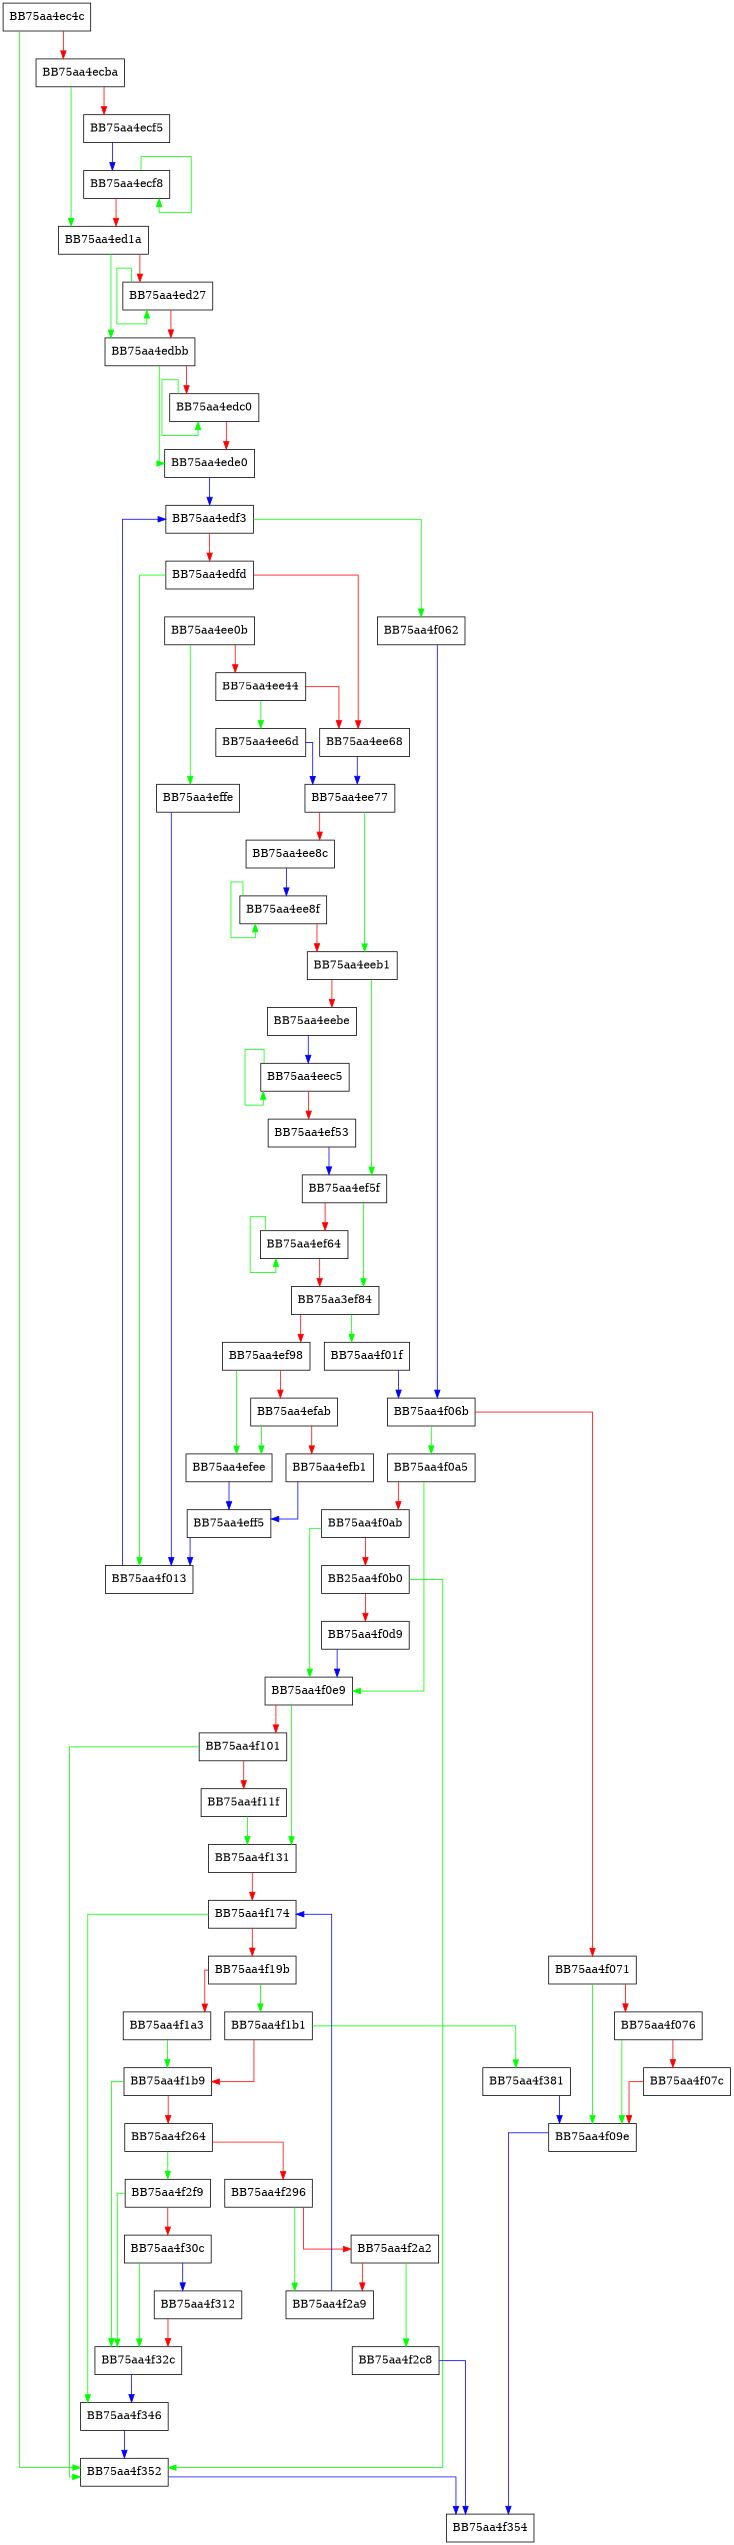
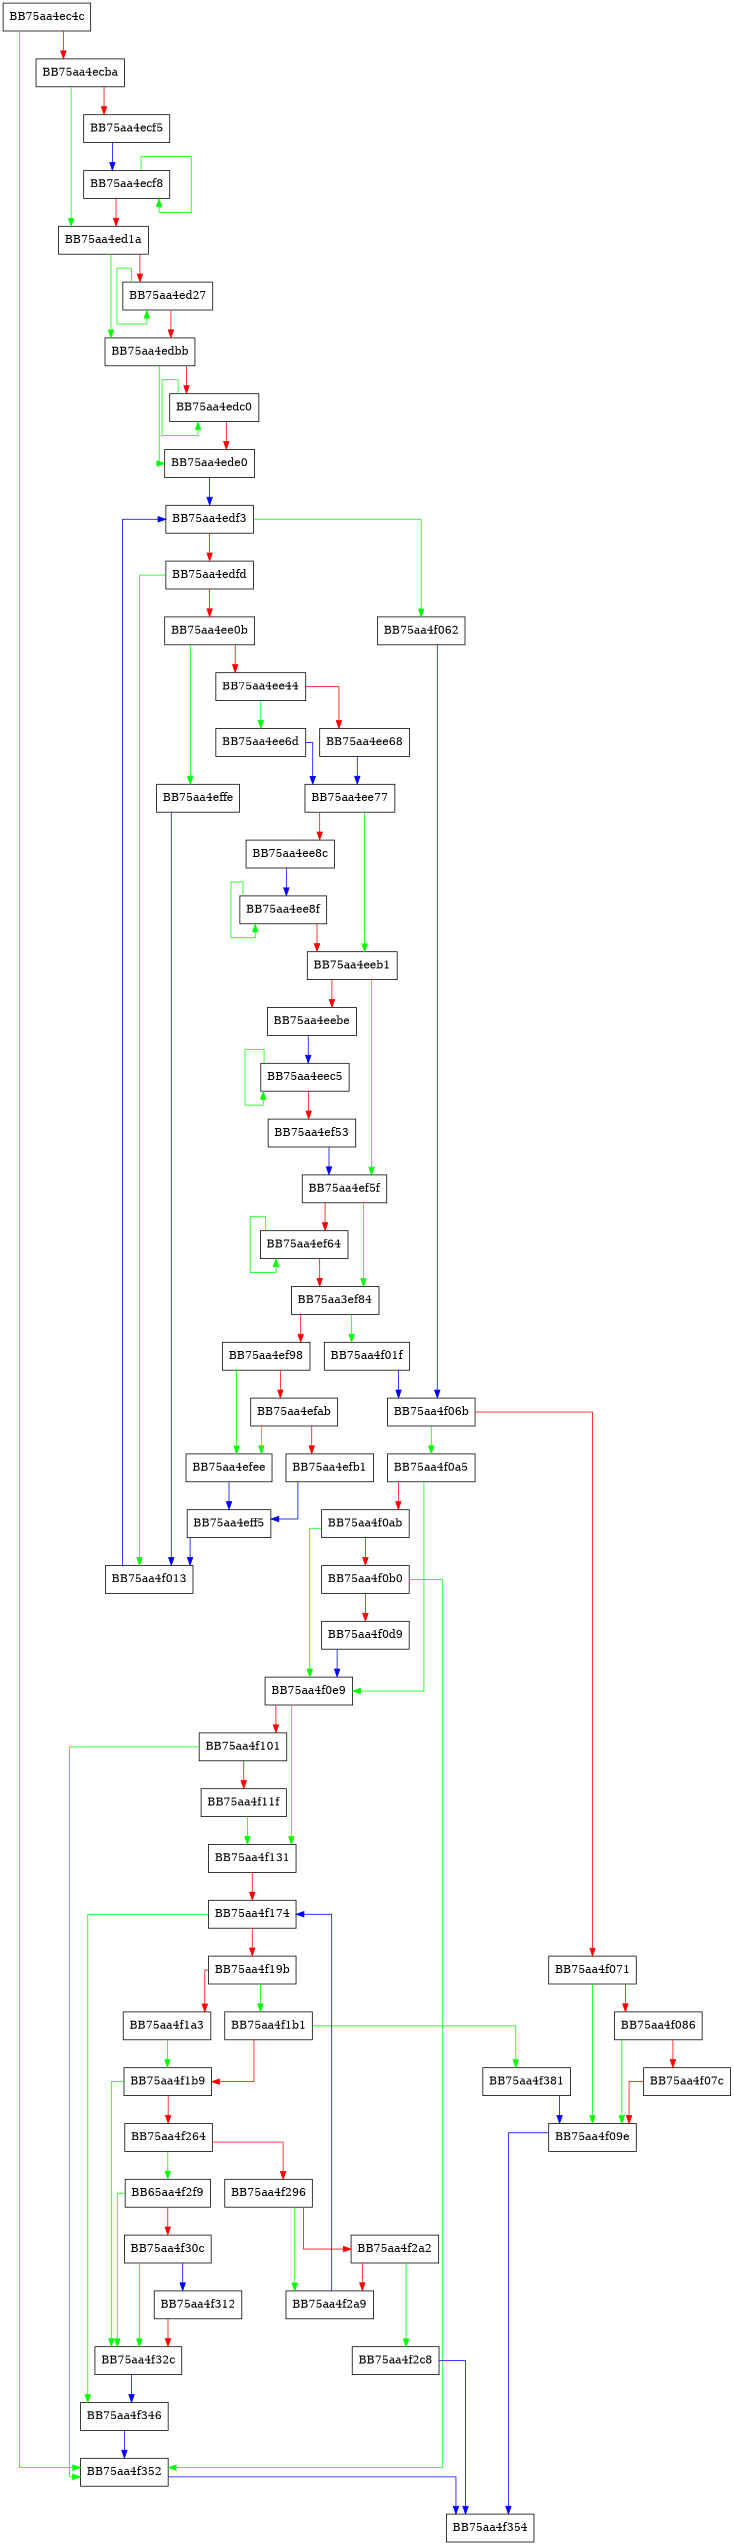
(358, 596) -> (210, 599)
(365, 1579) -> (365, 1579)
(658, 2026) -> (658, 2026)
(168, 2193) -> (168, 2193)
